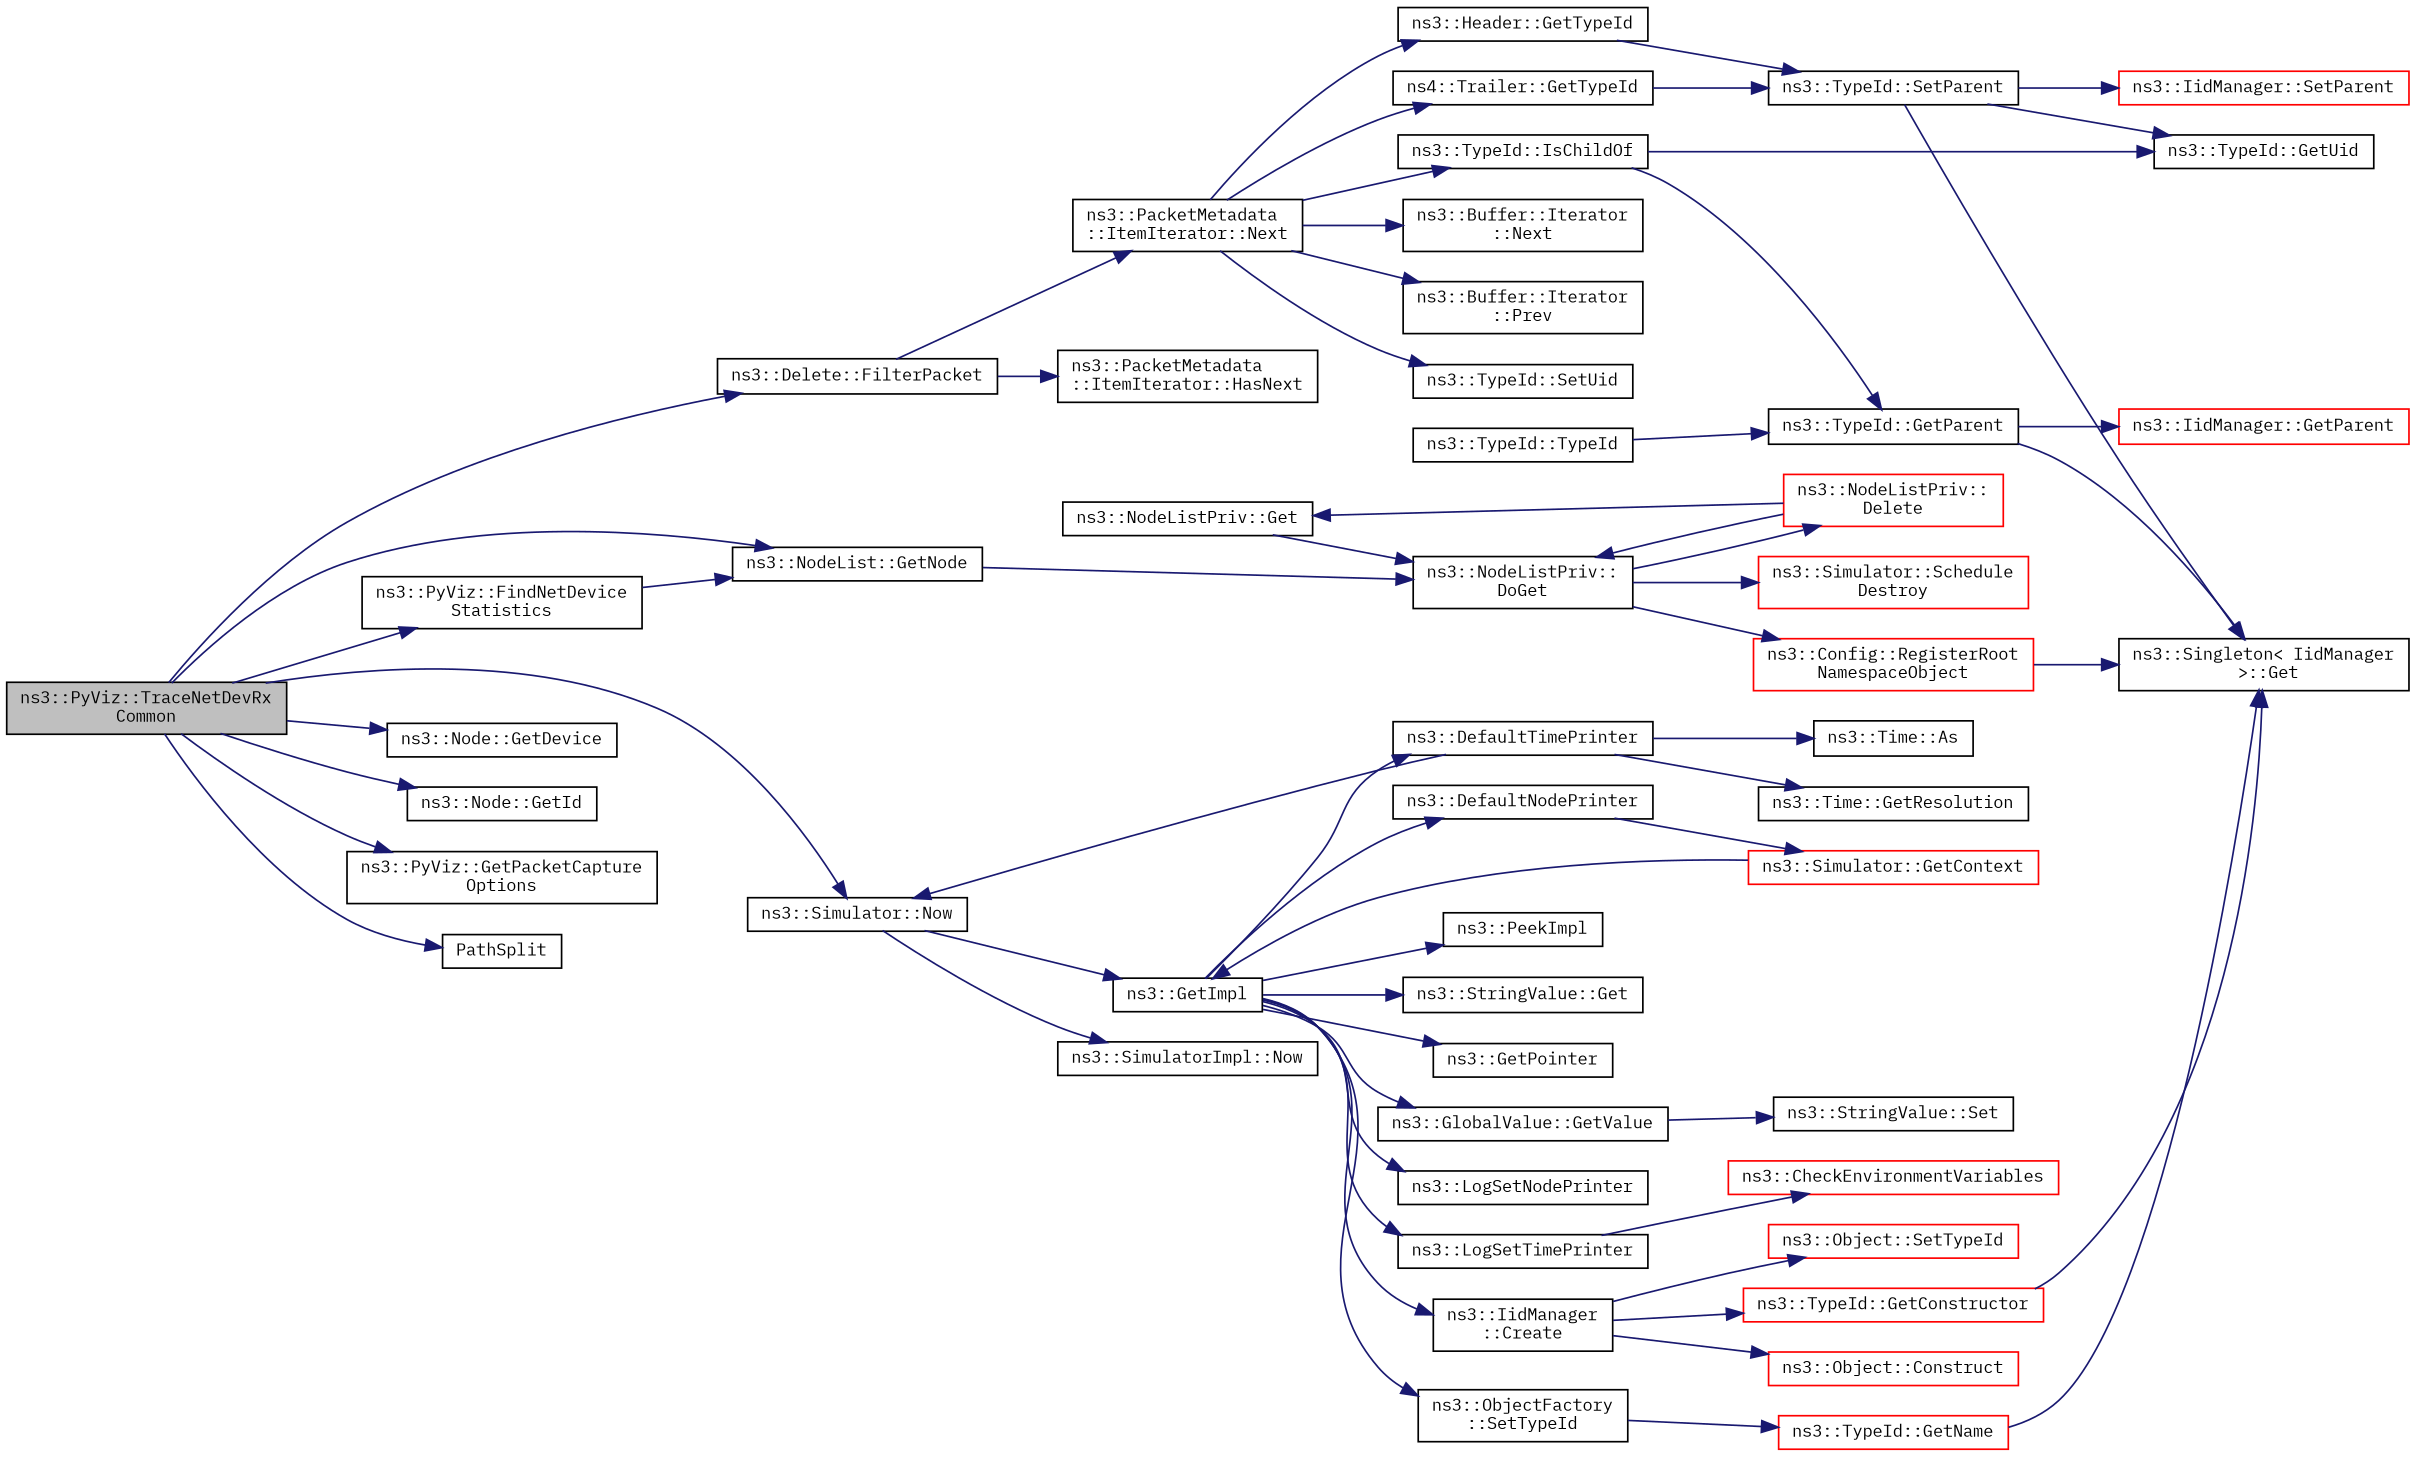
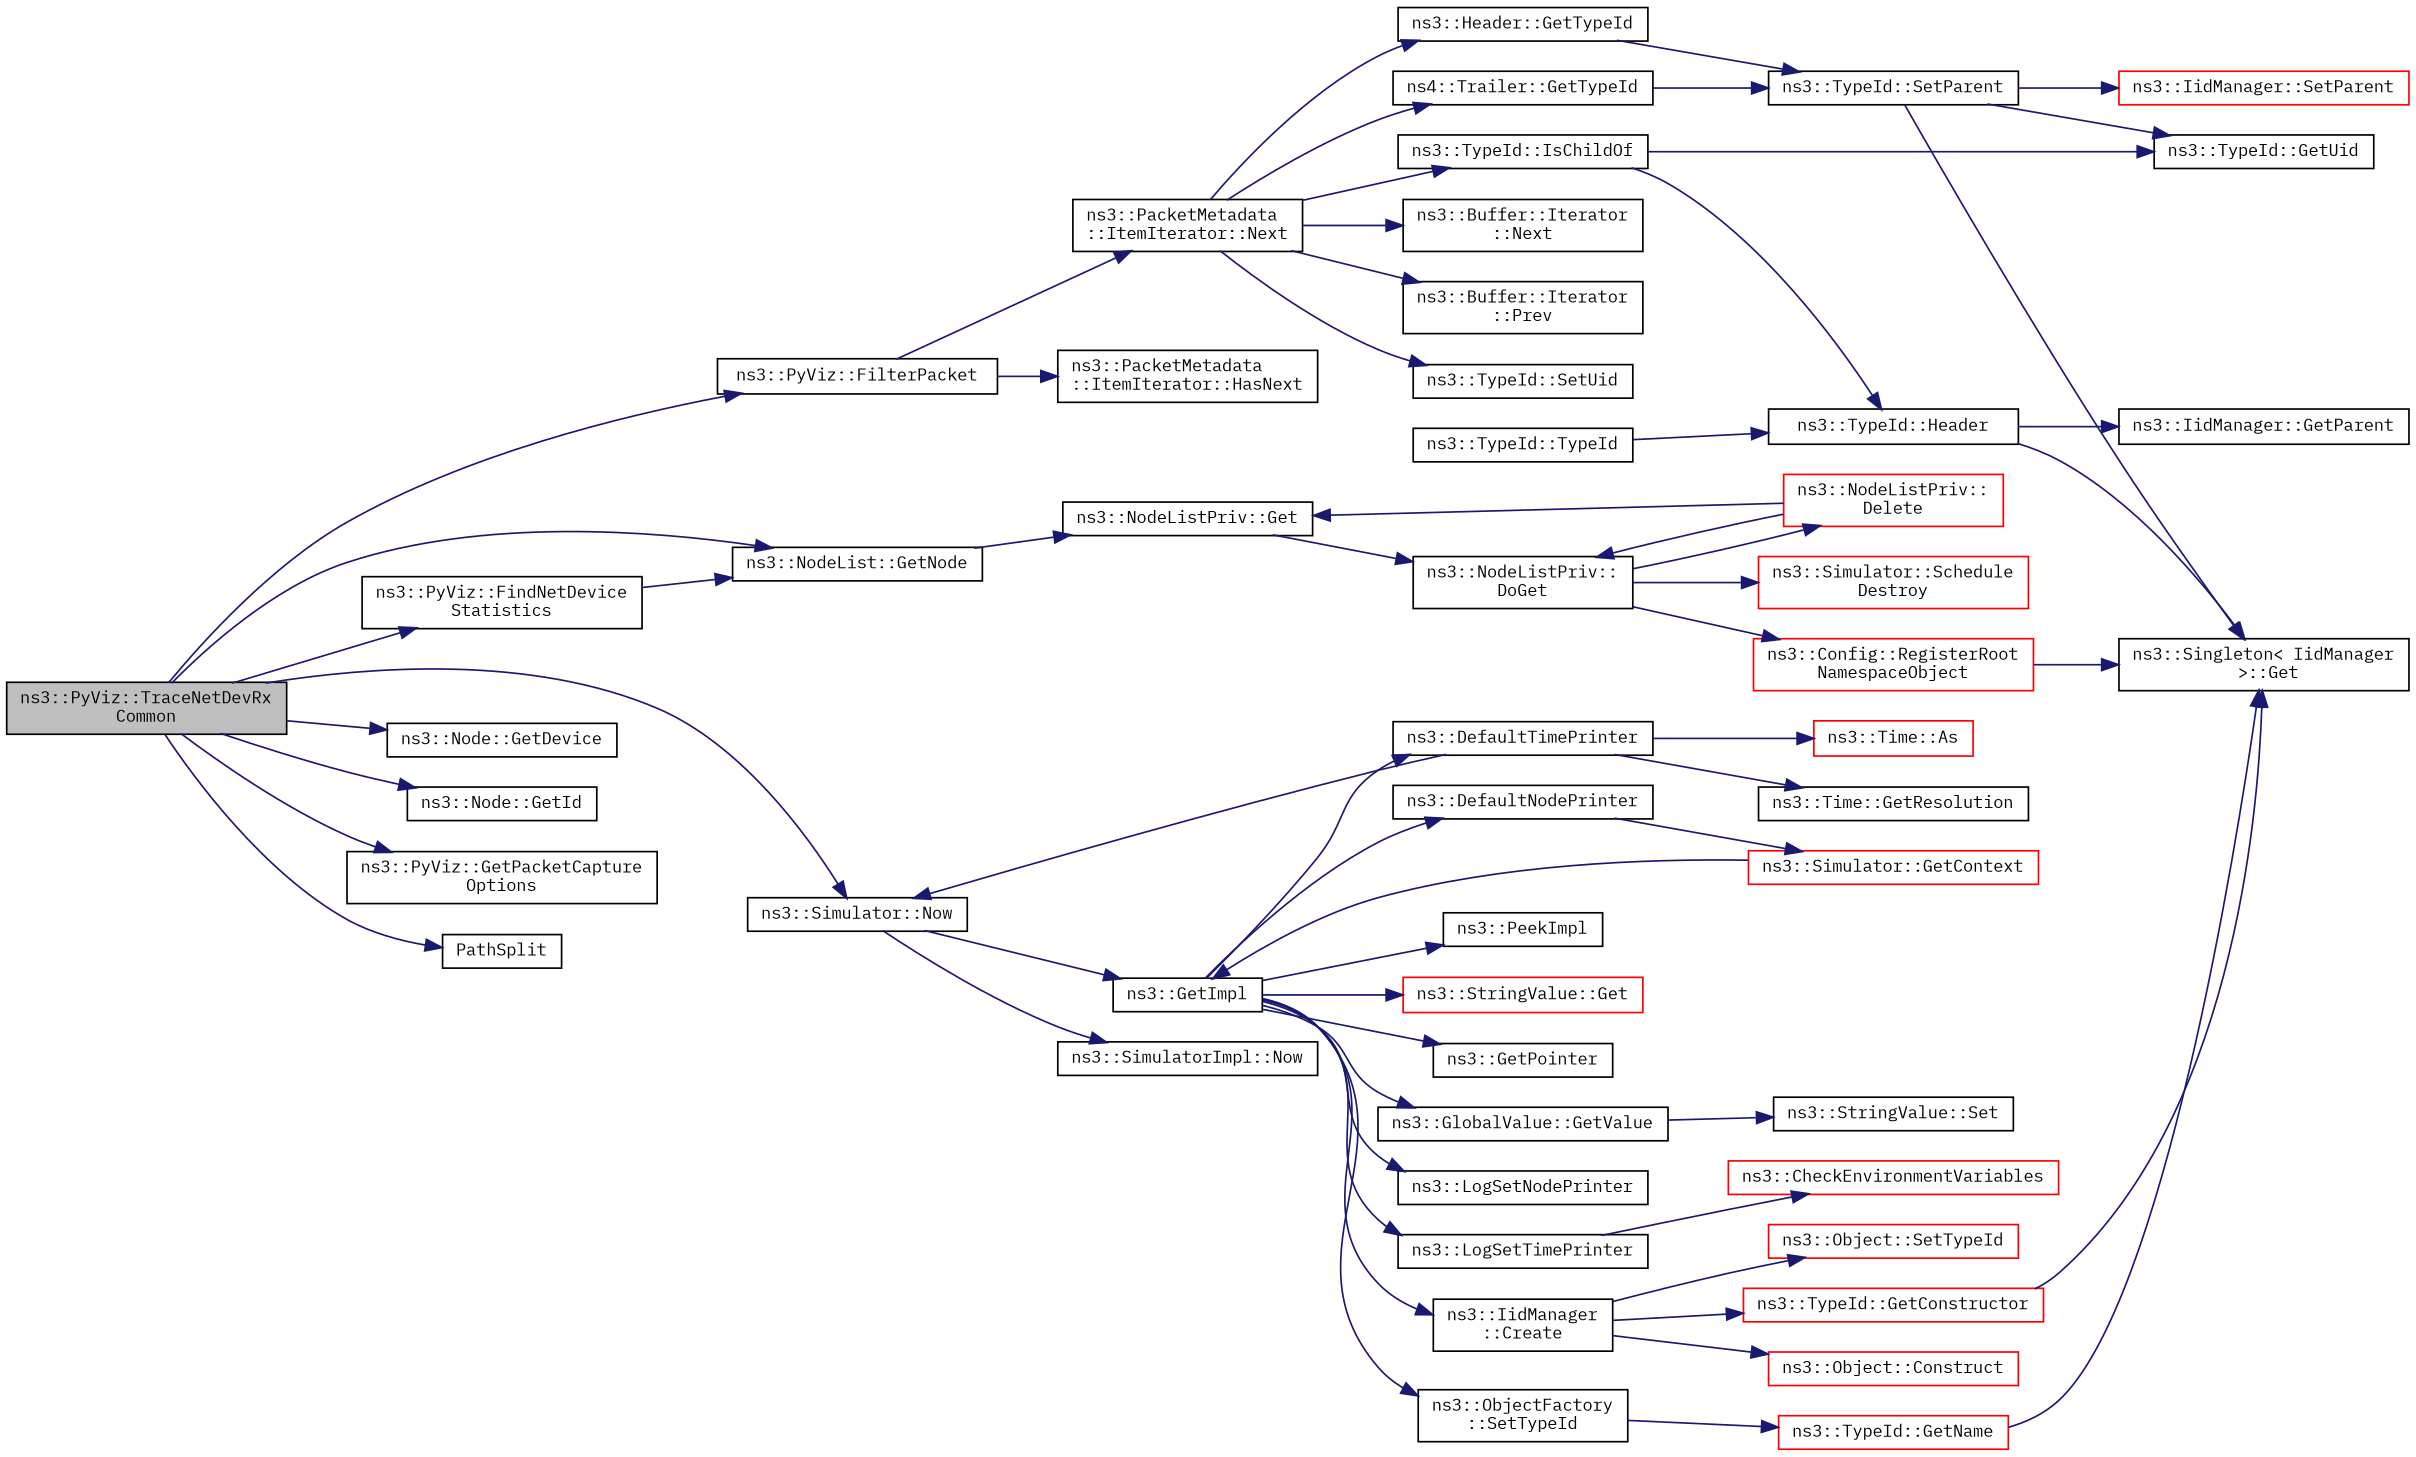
(857, 376) -> (857, 376)
(1893, 427) -> (1893, 427)
(2264, 427) -> (2264, 427)
(1189, 573) -> (1014, 543)
(1893, 738) -> (1893, 738)
(1523, 995) -> (1523, 995)
